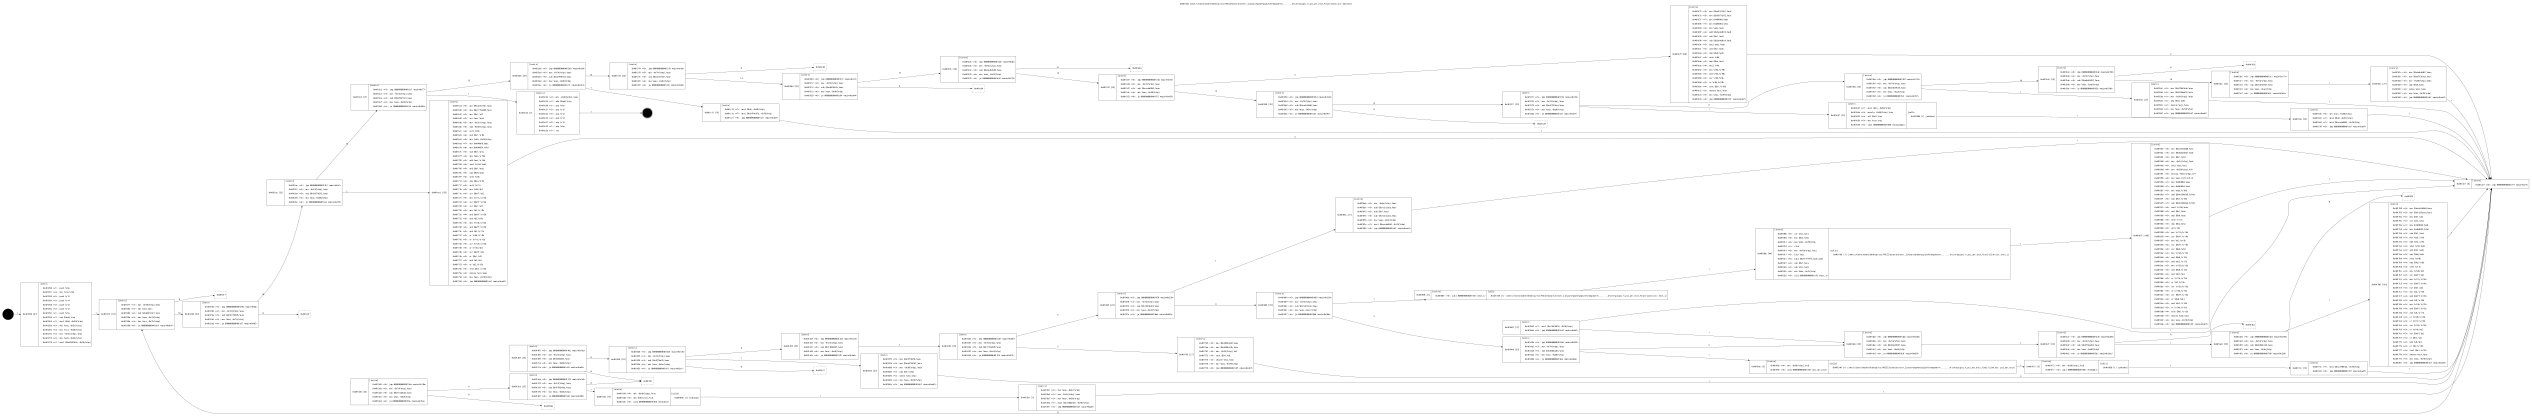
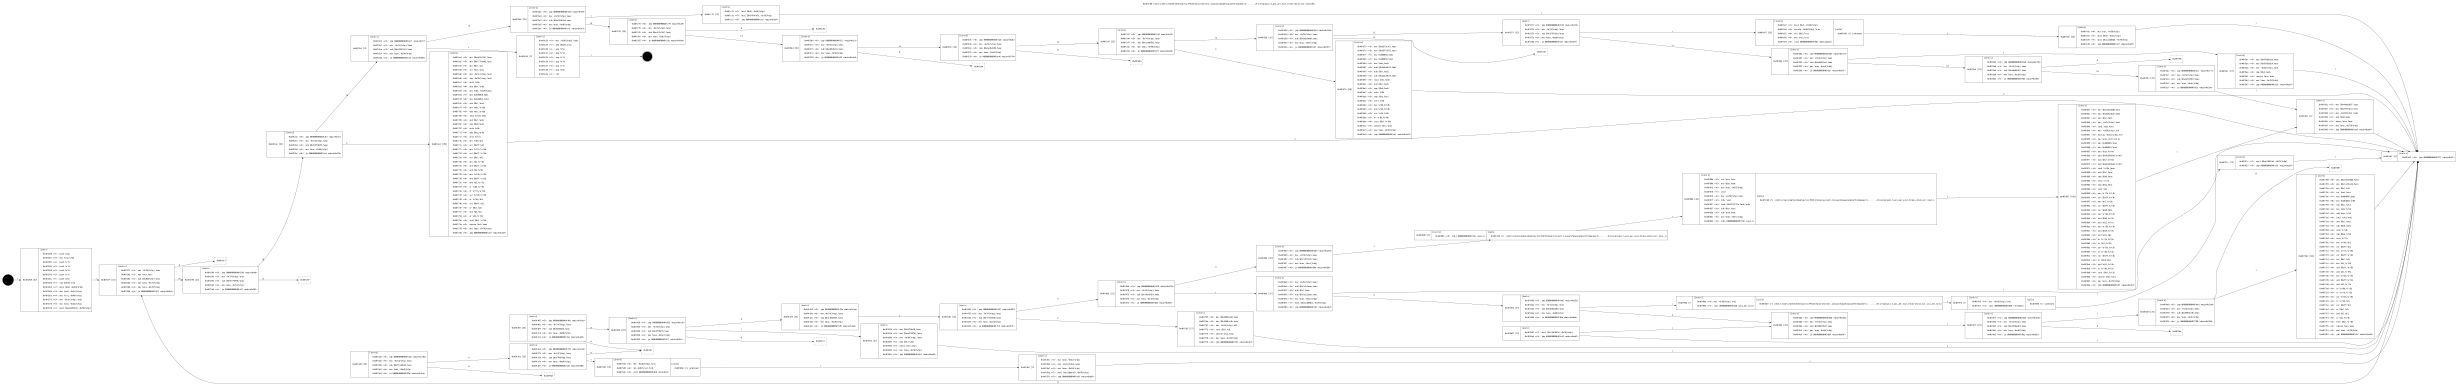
(2329, 183) -> (2215, 153)
(1416, 336) -> (1417, 301)
